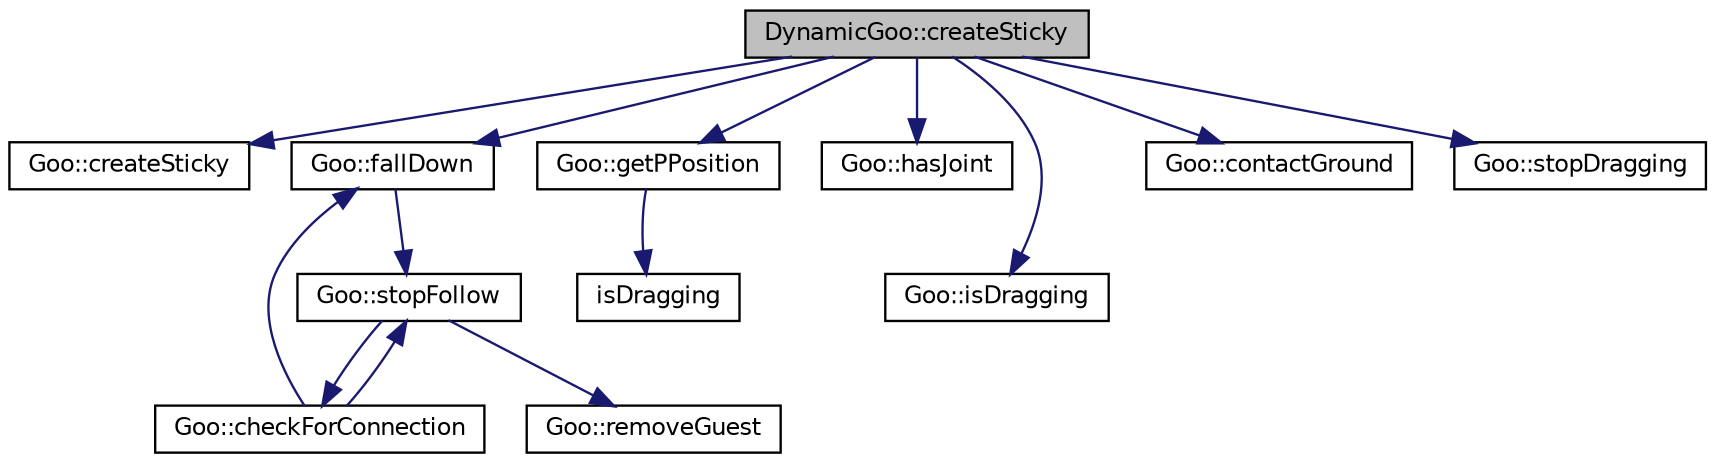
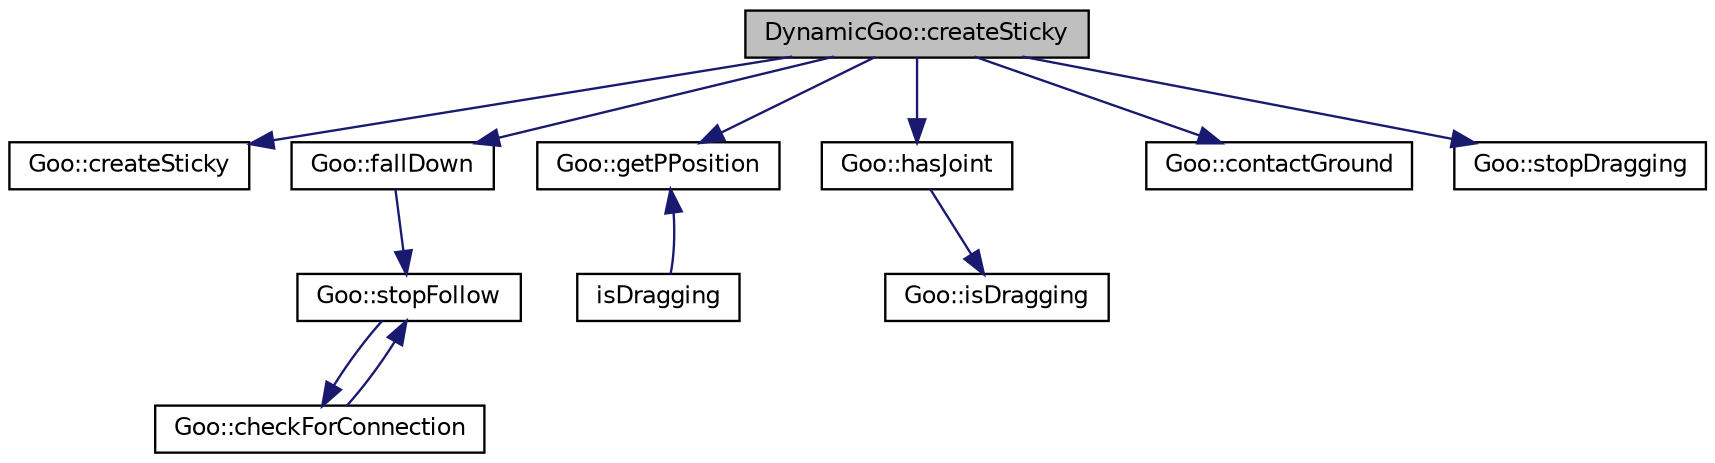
(1033, 140) -> (951, 222)
(643, 220) -> (674, 244)
(269, 295) -> none
(654, 429) -> none
